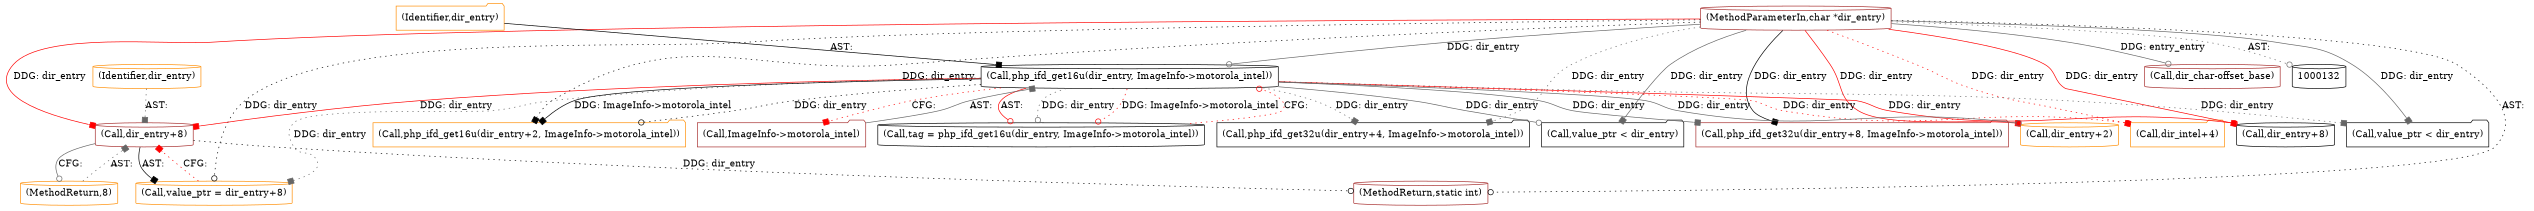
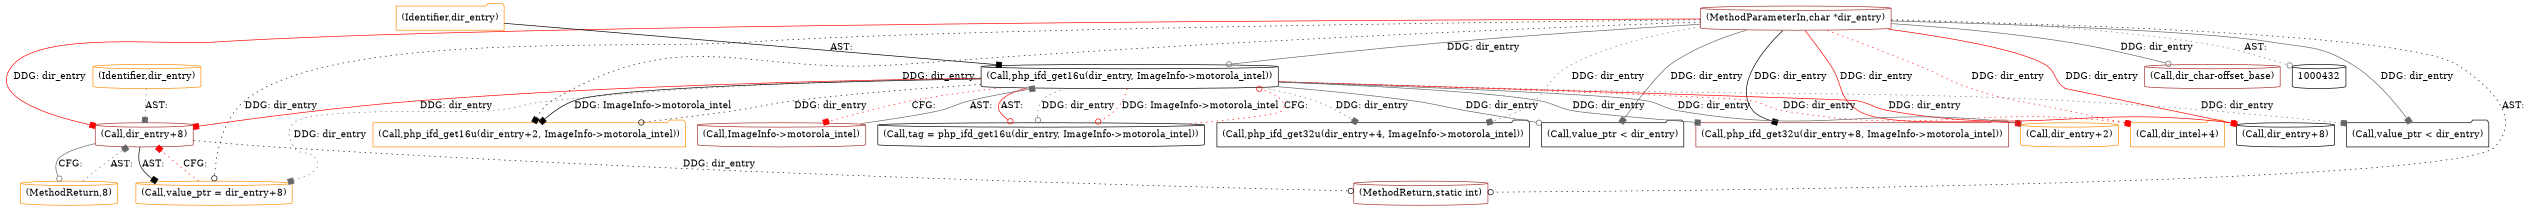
(2163, 47) -> (2157, 47)
(2319, 76) -> (2319, 76)
(782, 135) -> (782, 135)
